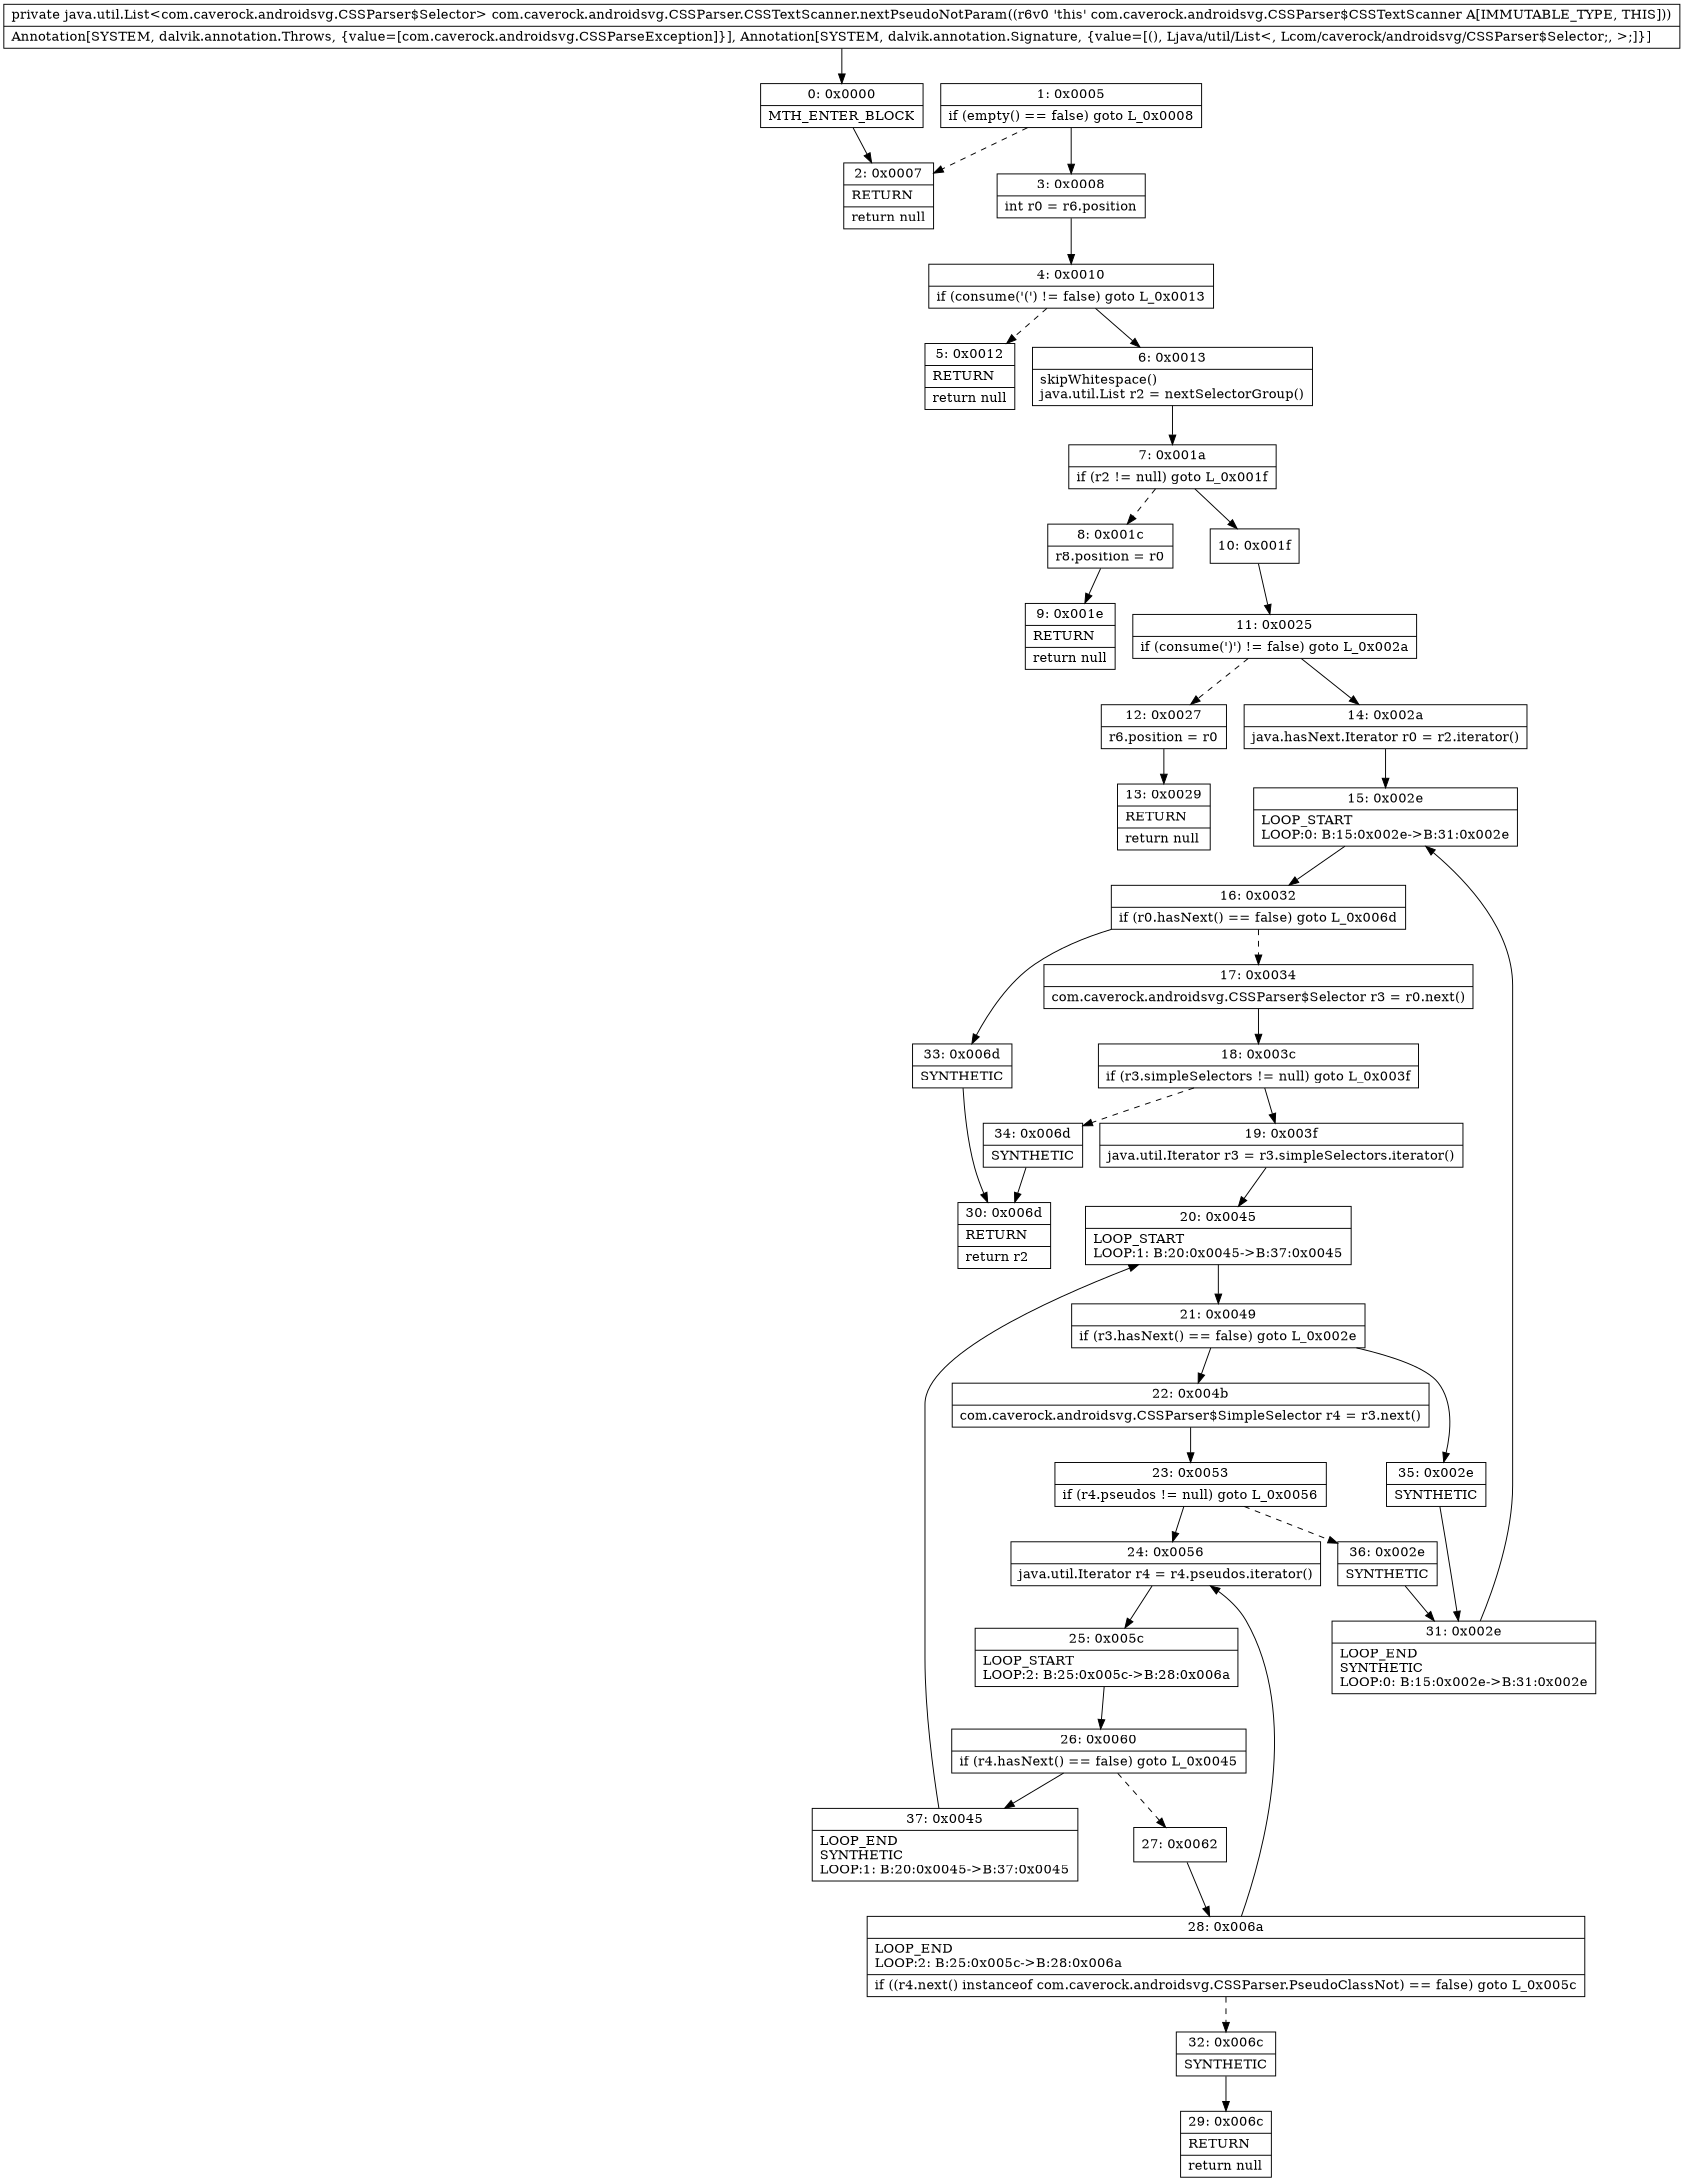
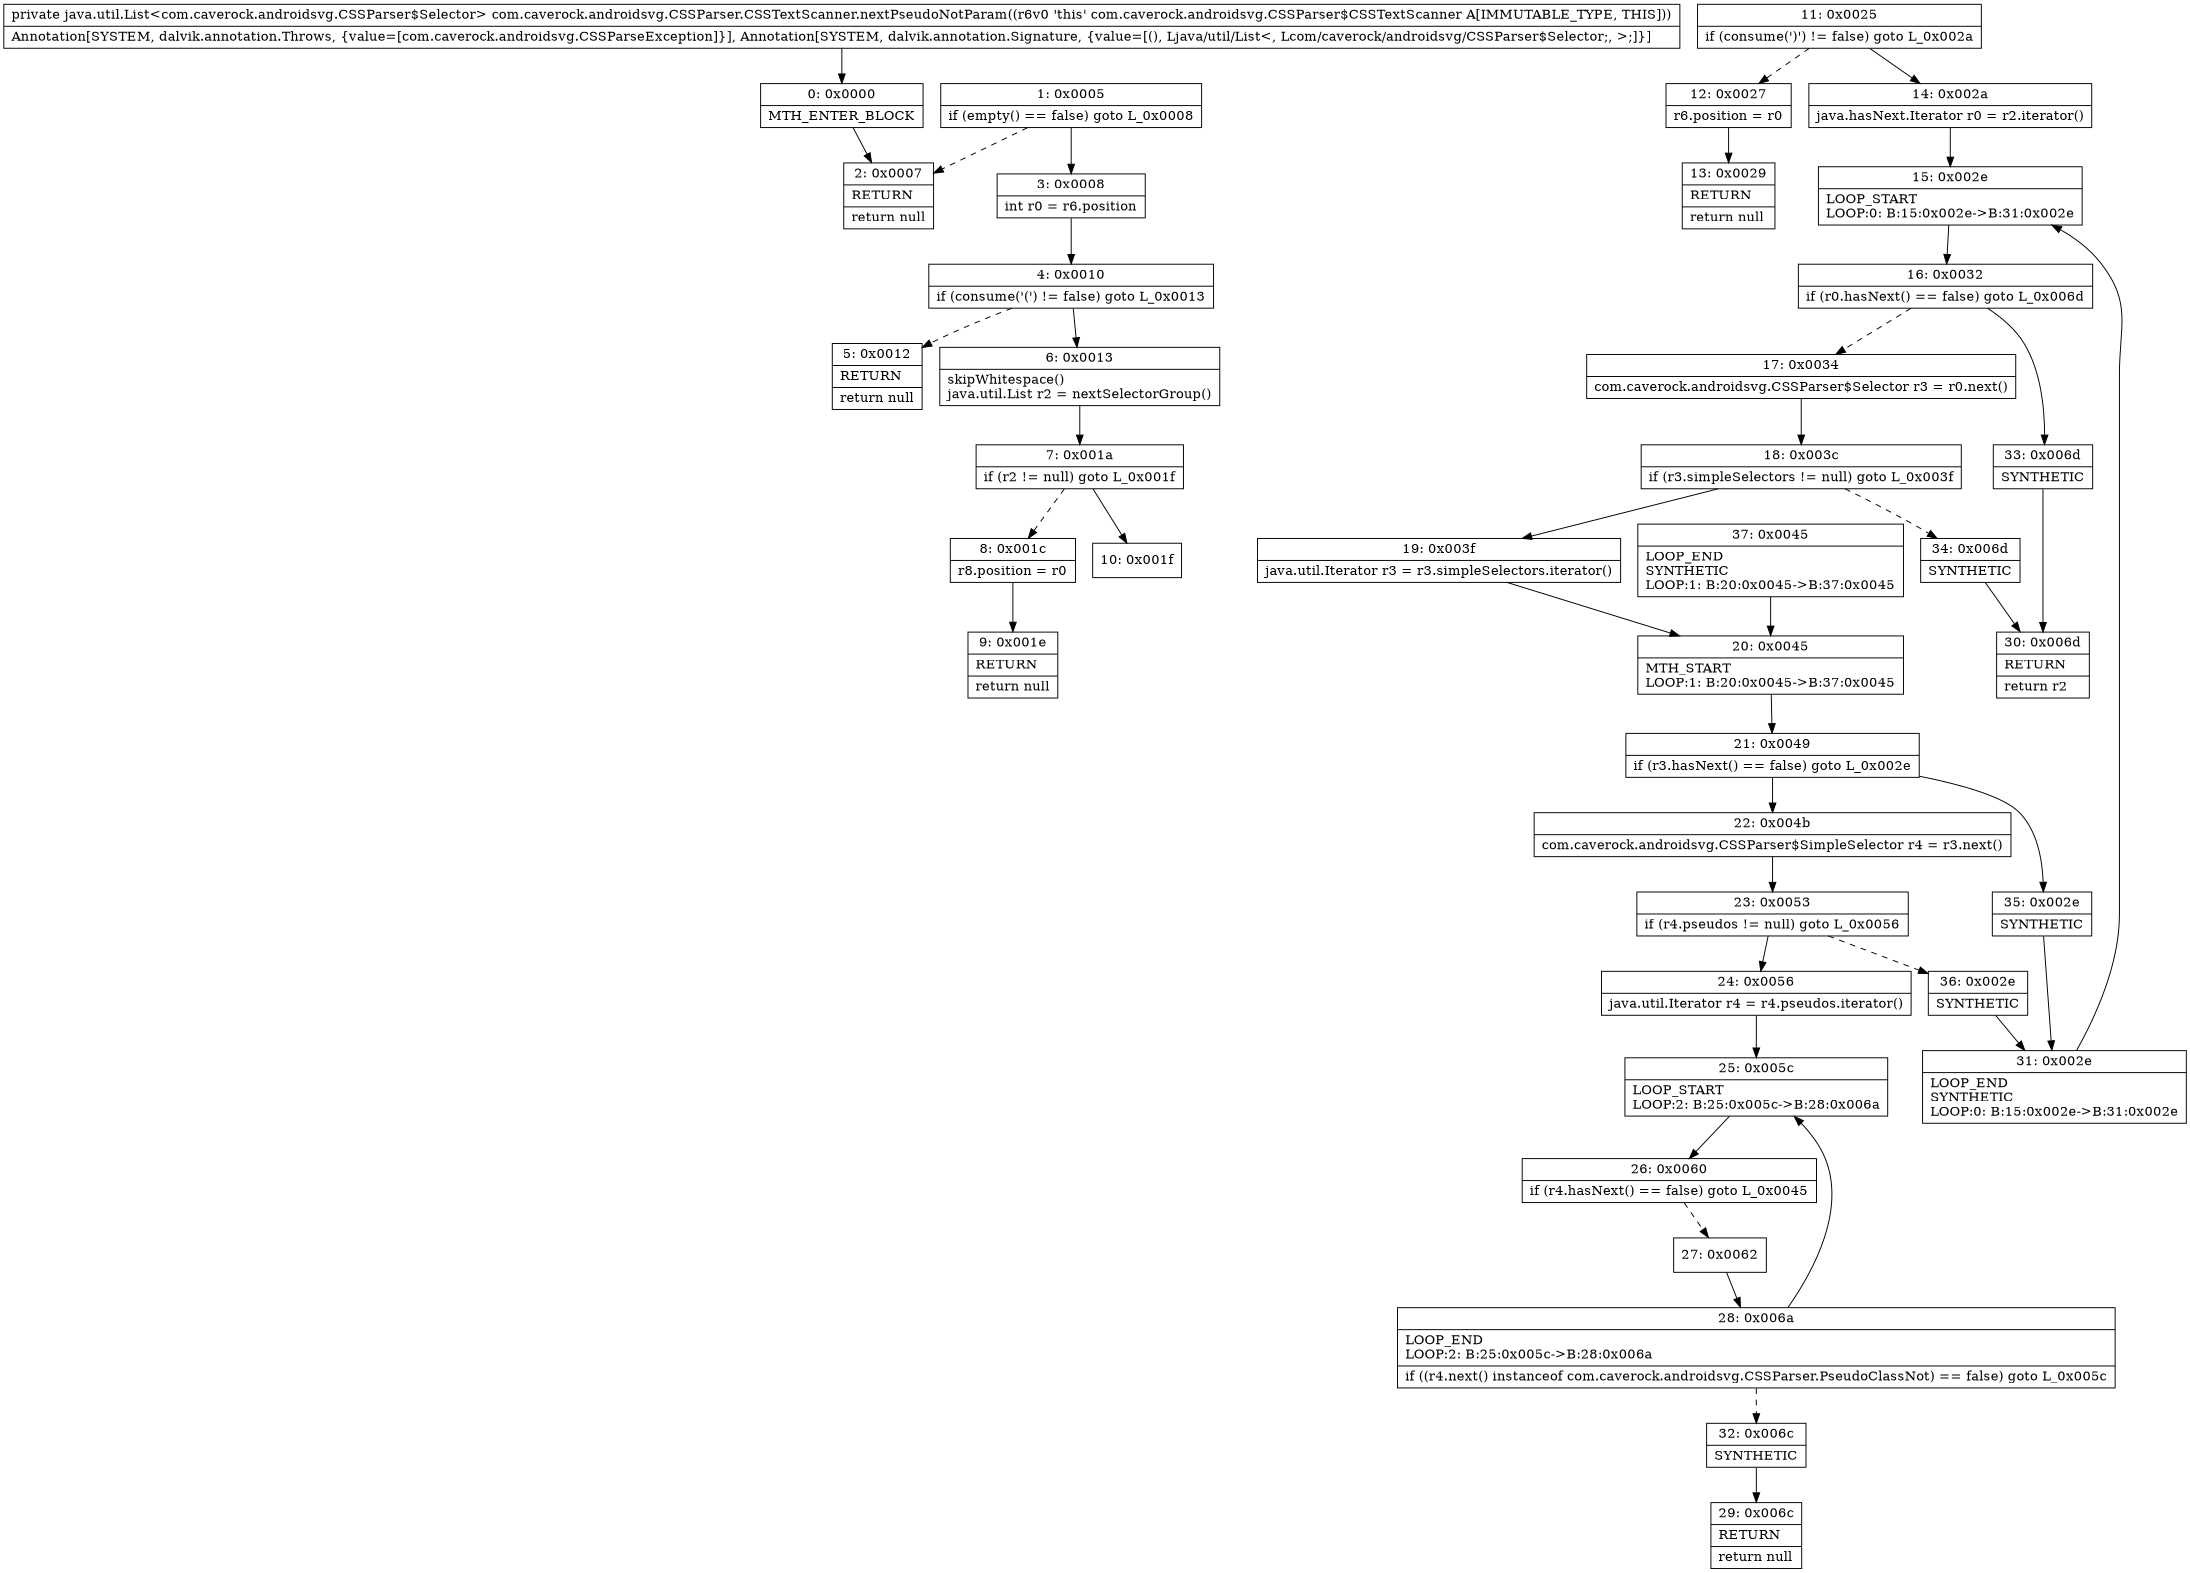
(1263, 584) -> none
(1139, 1239) -> (1688, 668)
(1274, 1748) -> (1830, 1216)
(1038, 1788) -> none
